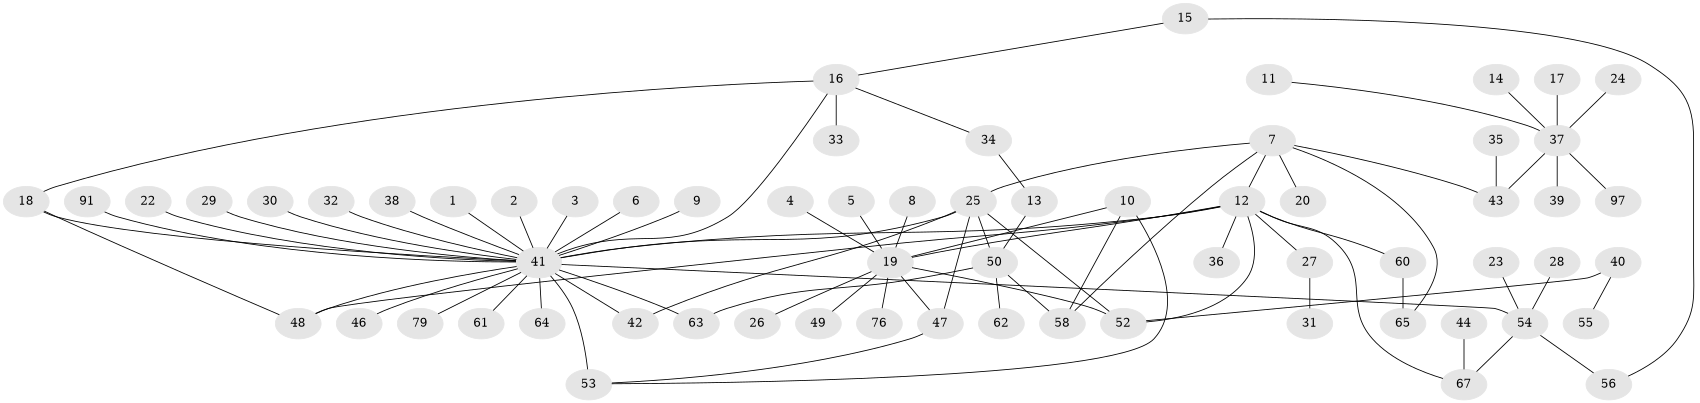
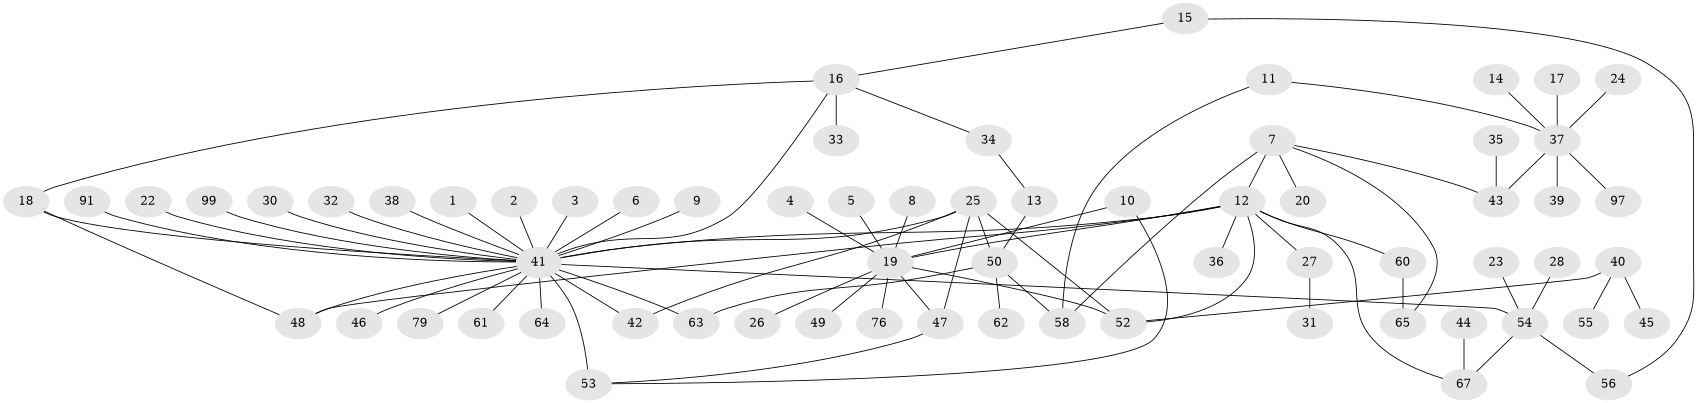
(1119, 160) -> none
(209, 202) -> (209, 202)
(1095, 263) -> (1115, 166)
none -> (1647, 324)
